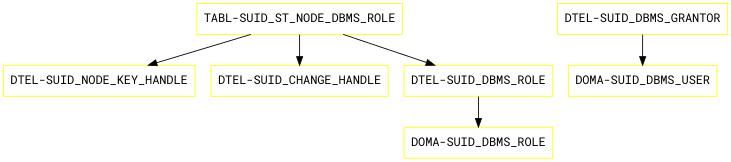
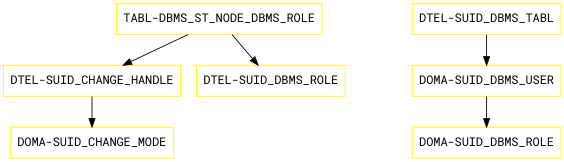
(300, 19) -> (219, 19)
(643, 19) -> (487, 19)
(99, 81) -> none
(478, 108) -> (487, 108)
none -> (92, 143)
